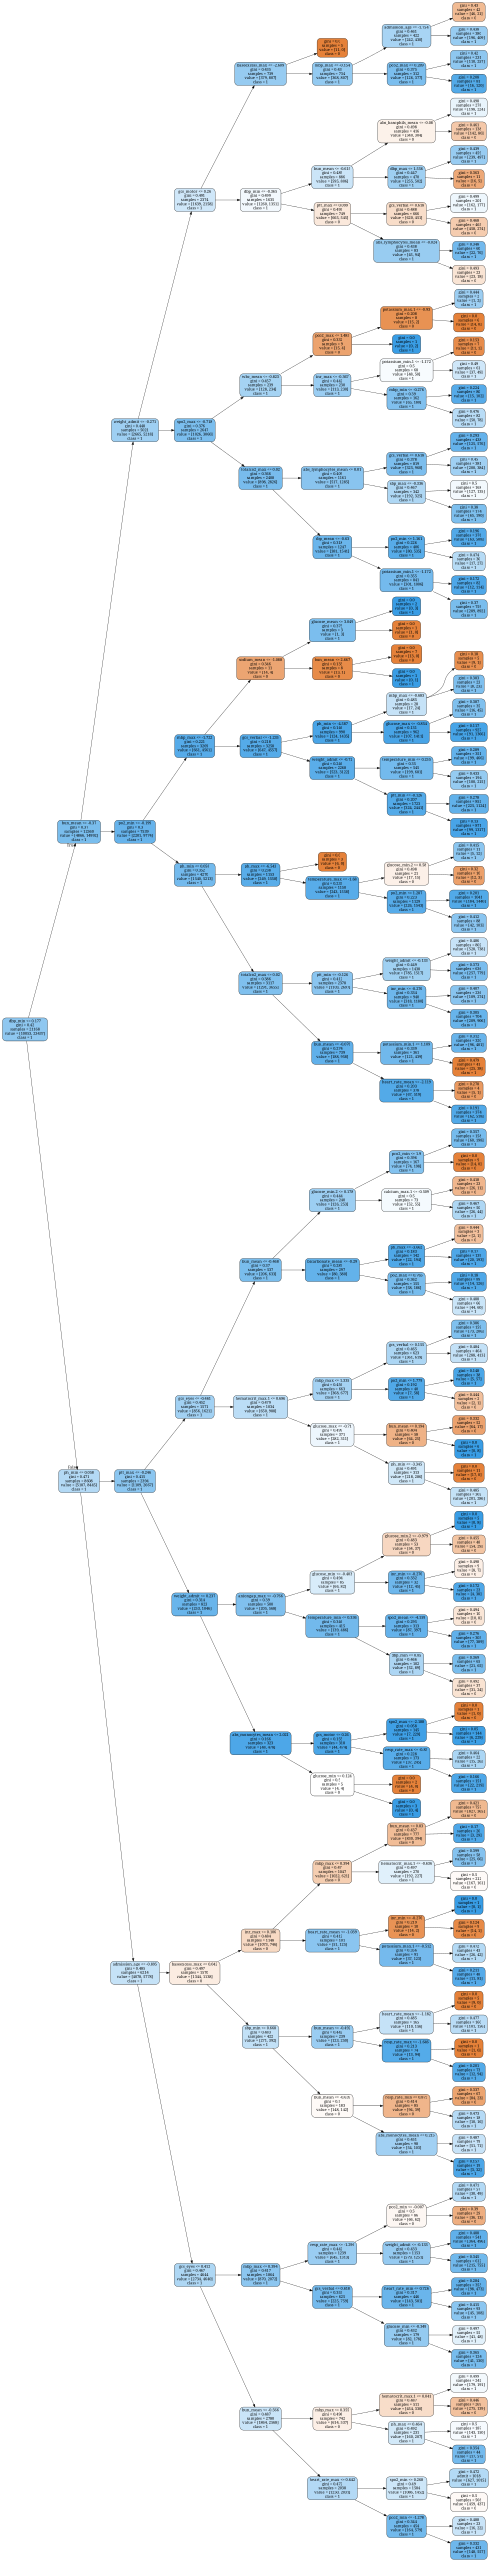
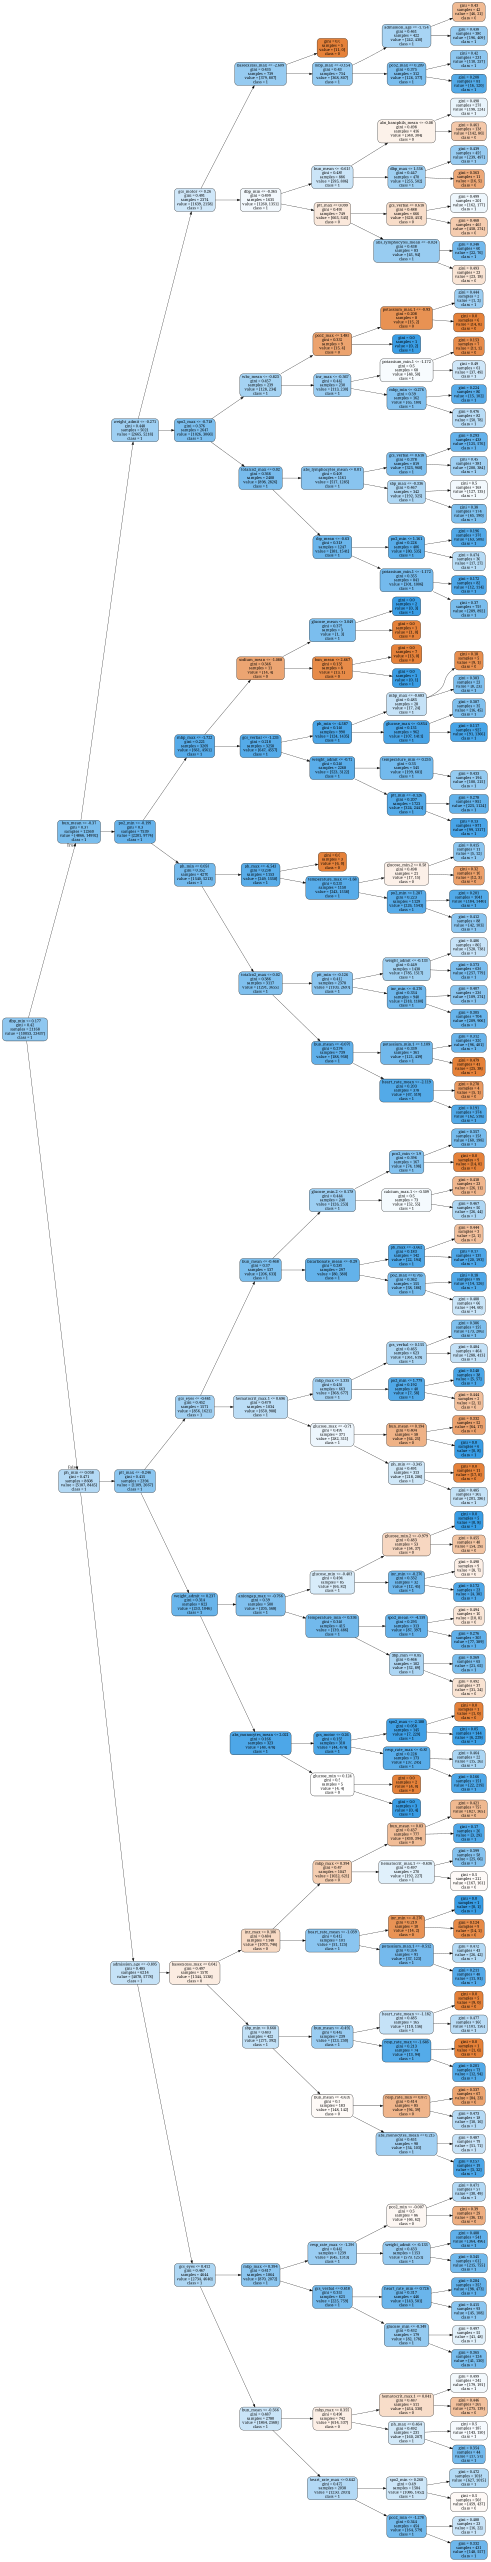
(469, 756) -> none
(469, 2478) -> (469, 2478)
